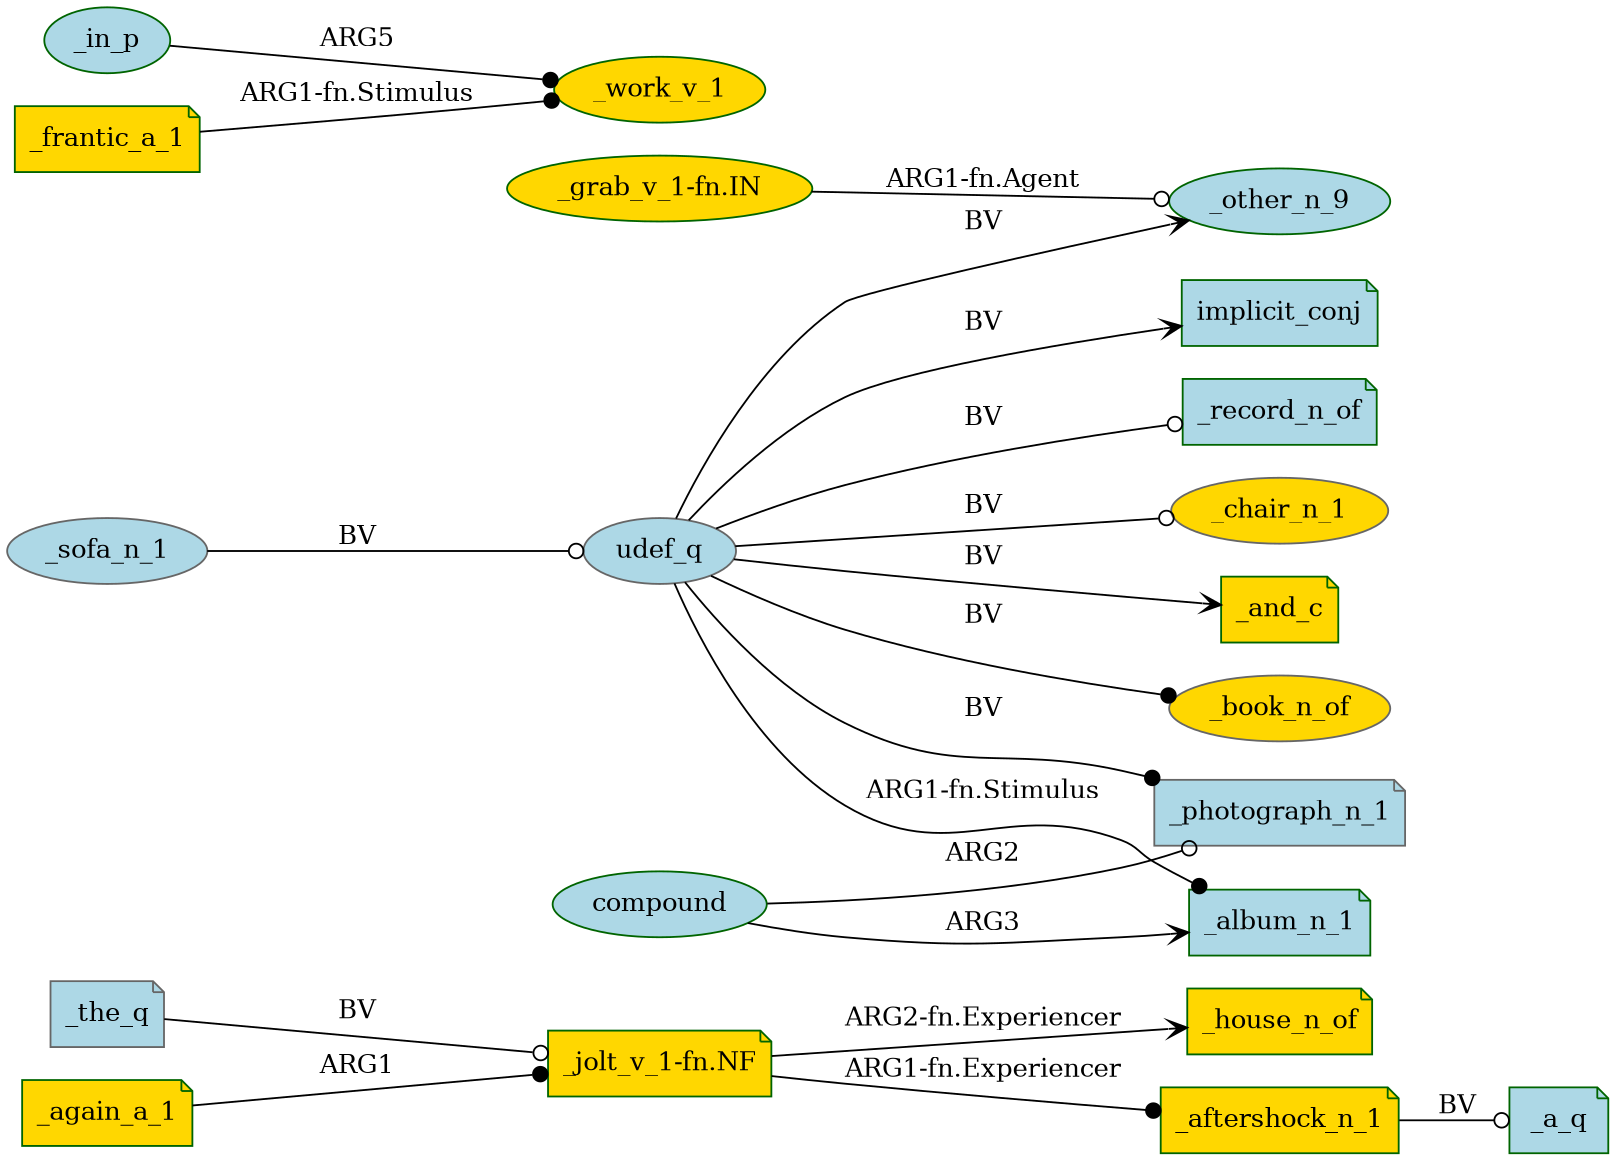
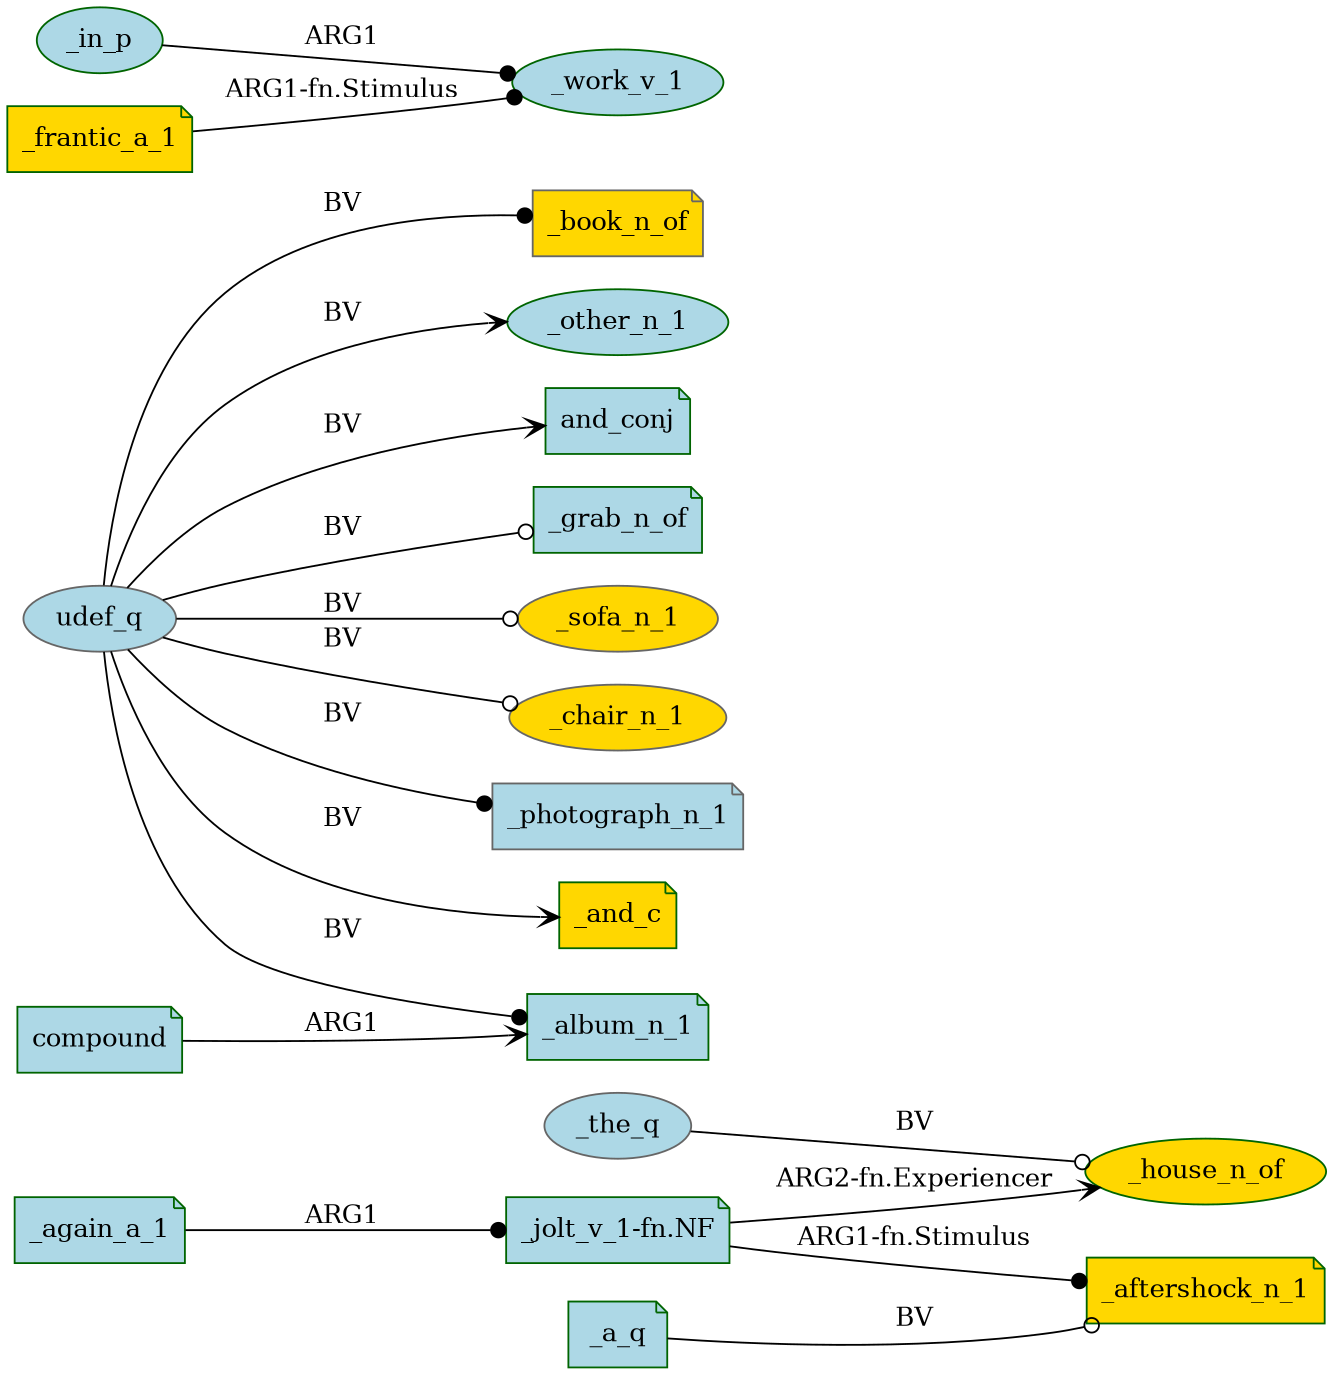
(357, 39) -> (342, 38)
(660, 90) -> (618, 82)
(660, 189) -> none
(1280, 201) -> (618, 322)
(1280, 313) -> (618, 421)
(1280, 412) -> (618, 520)
(107, 551) -> (618, 619)
(388, 551) -> (340, 619)
(1280, 708) -> (618, 223)
(983, 792) -> (342, 931)
(976, 890) -> none
(660, 904) -> (100, 1040)
(983, 924) -> (342, 1024)
(107, 1014) -> (618, 1126)
(1280, 1021) -> (1206, 1172)
(348, 1036) -> (883, 1146)
(660, 1064) -> (618, 1230)
(983, 1070) -> (914, 1238)
(107, 1113) -> (100, 1230)
(1447, 1120) -> (876, 1345)
